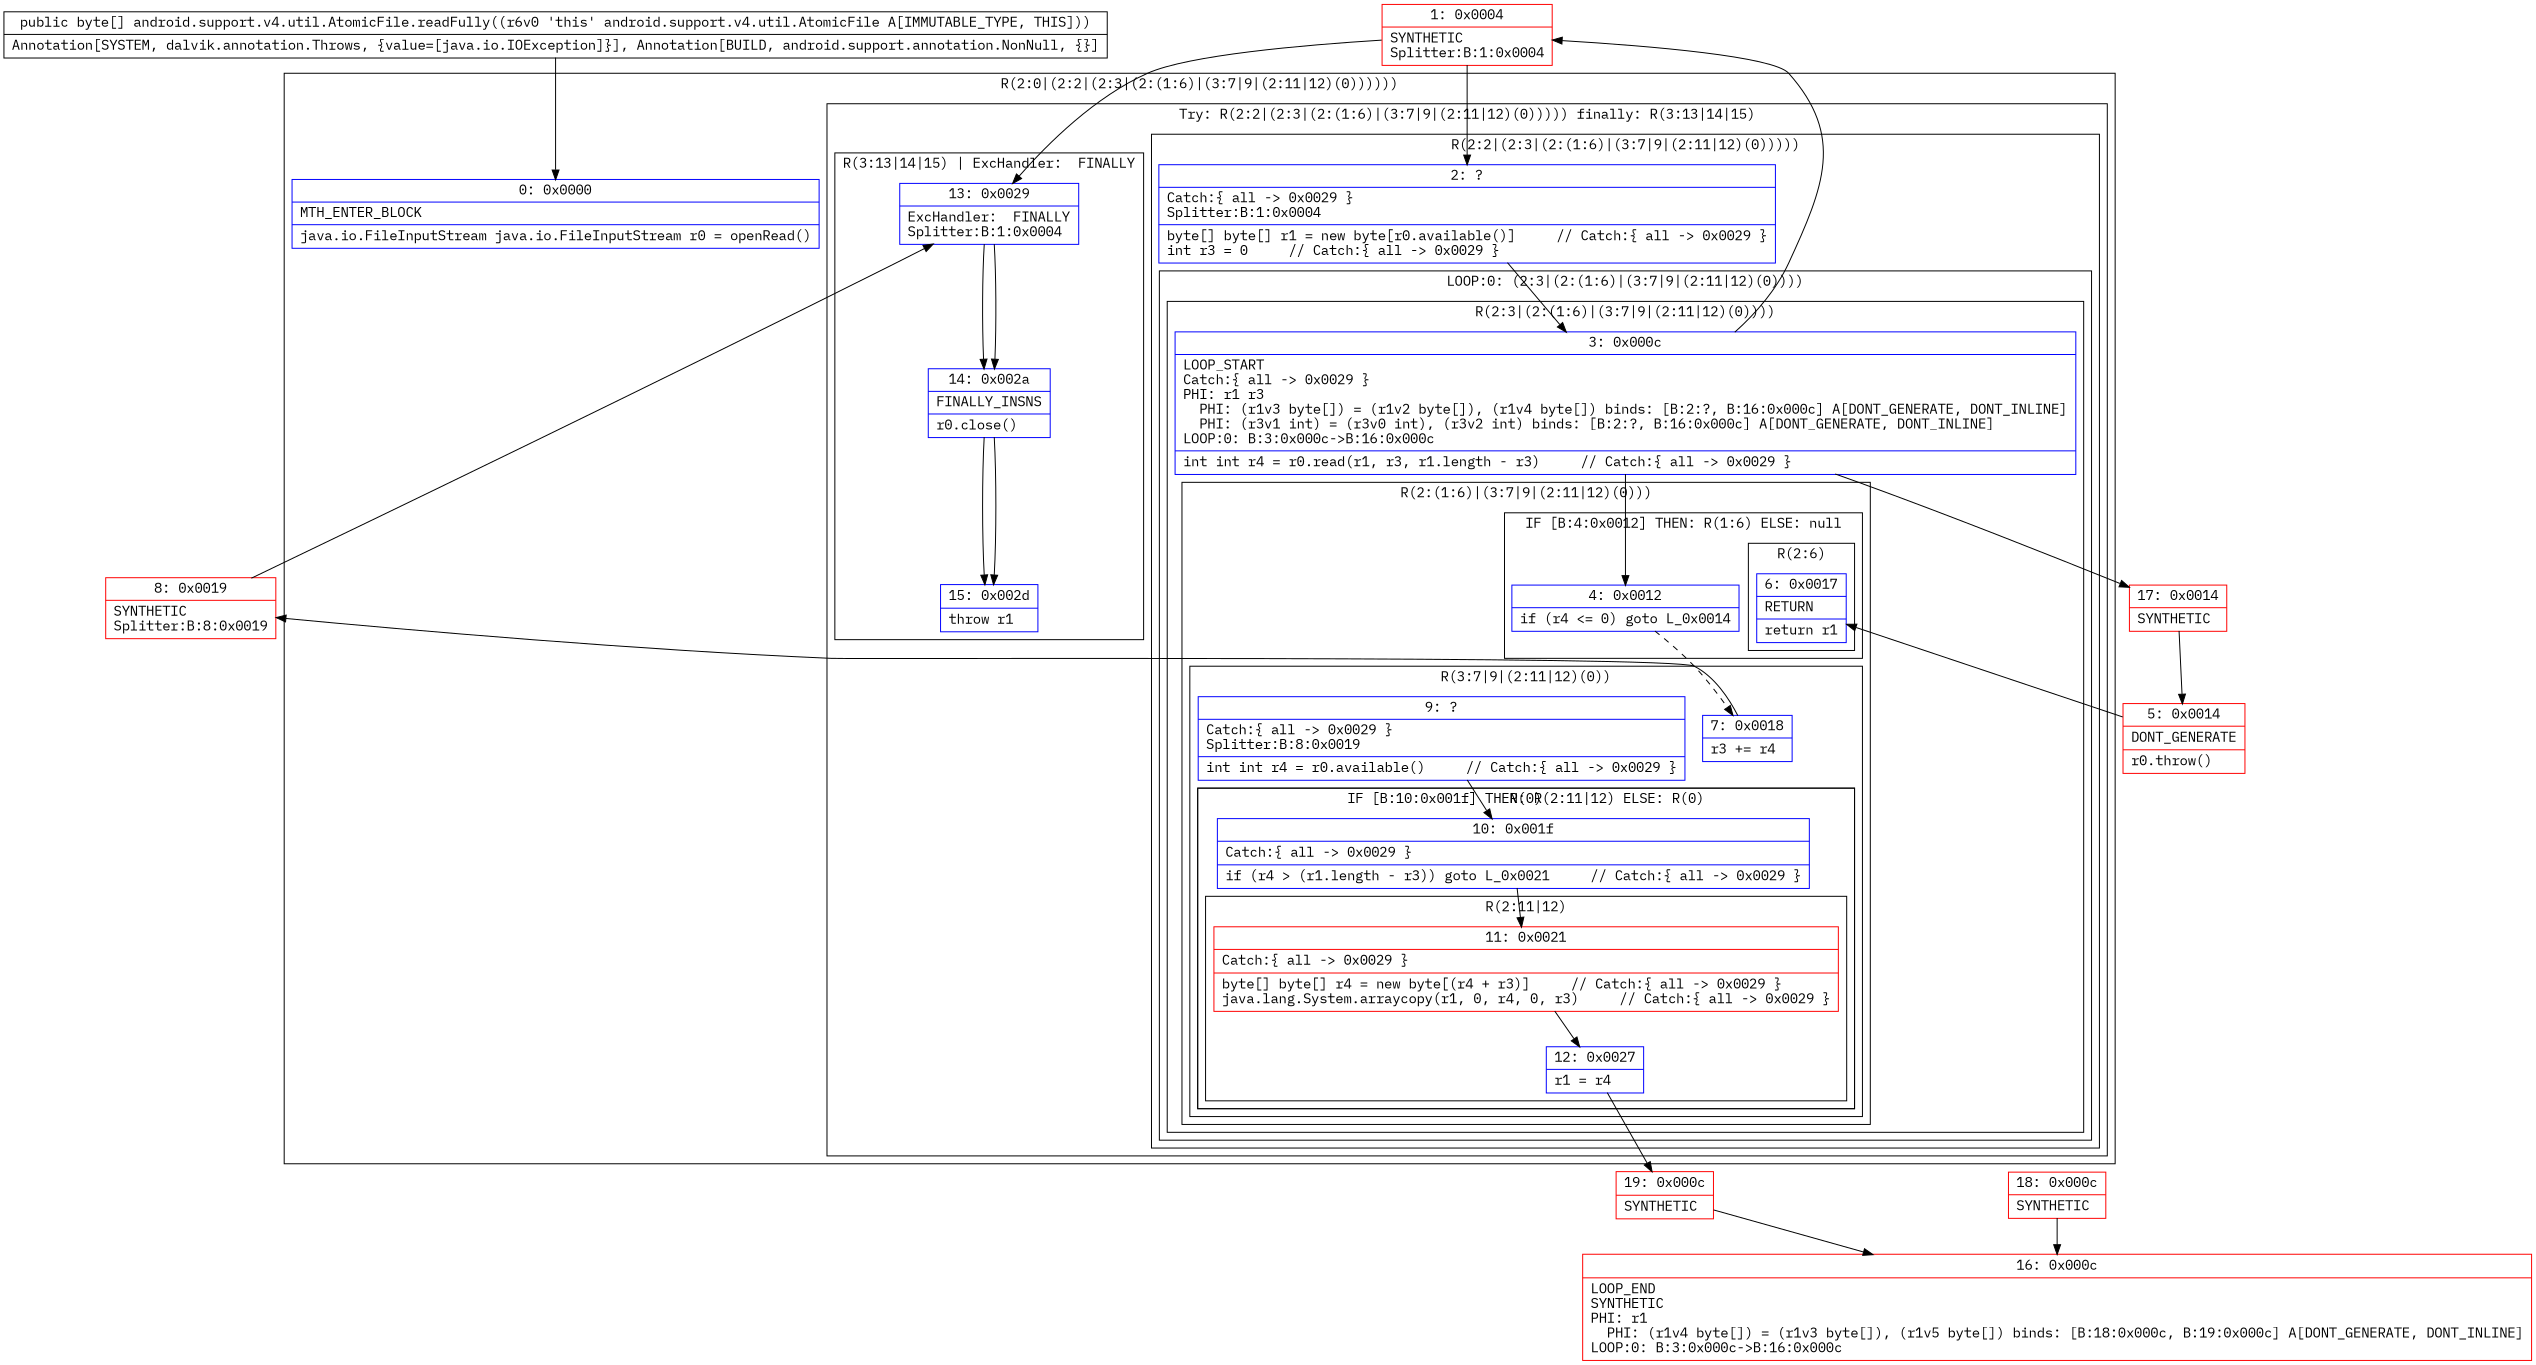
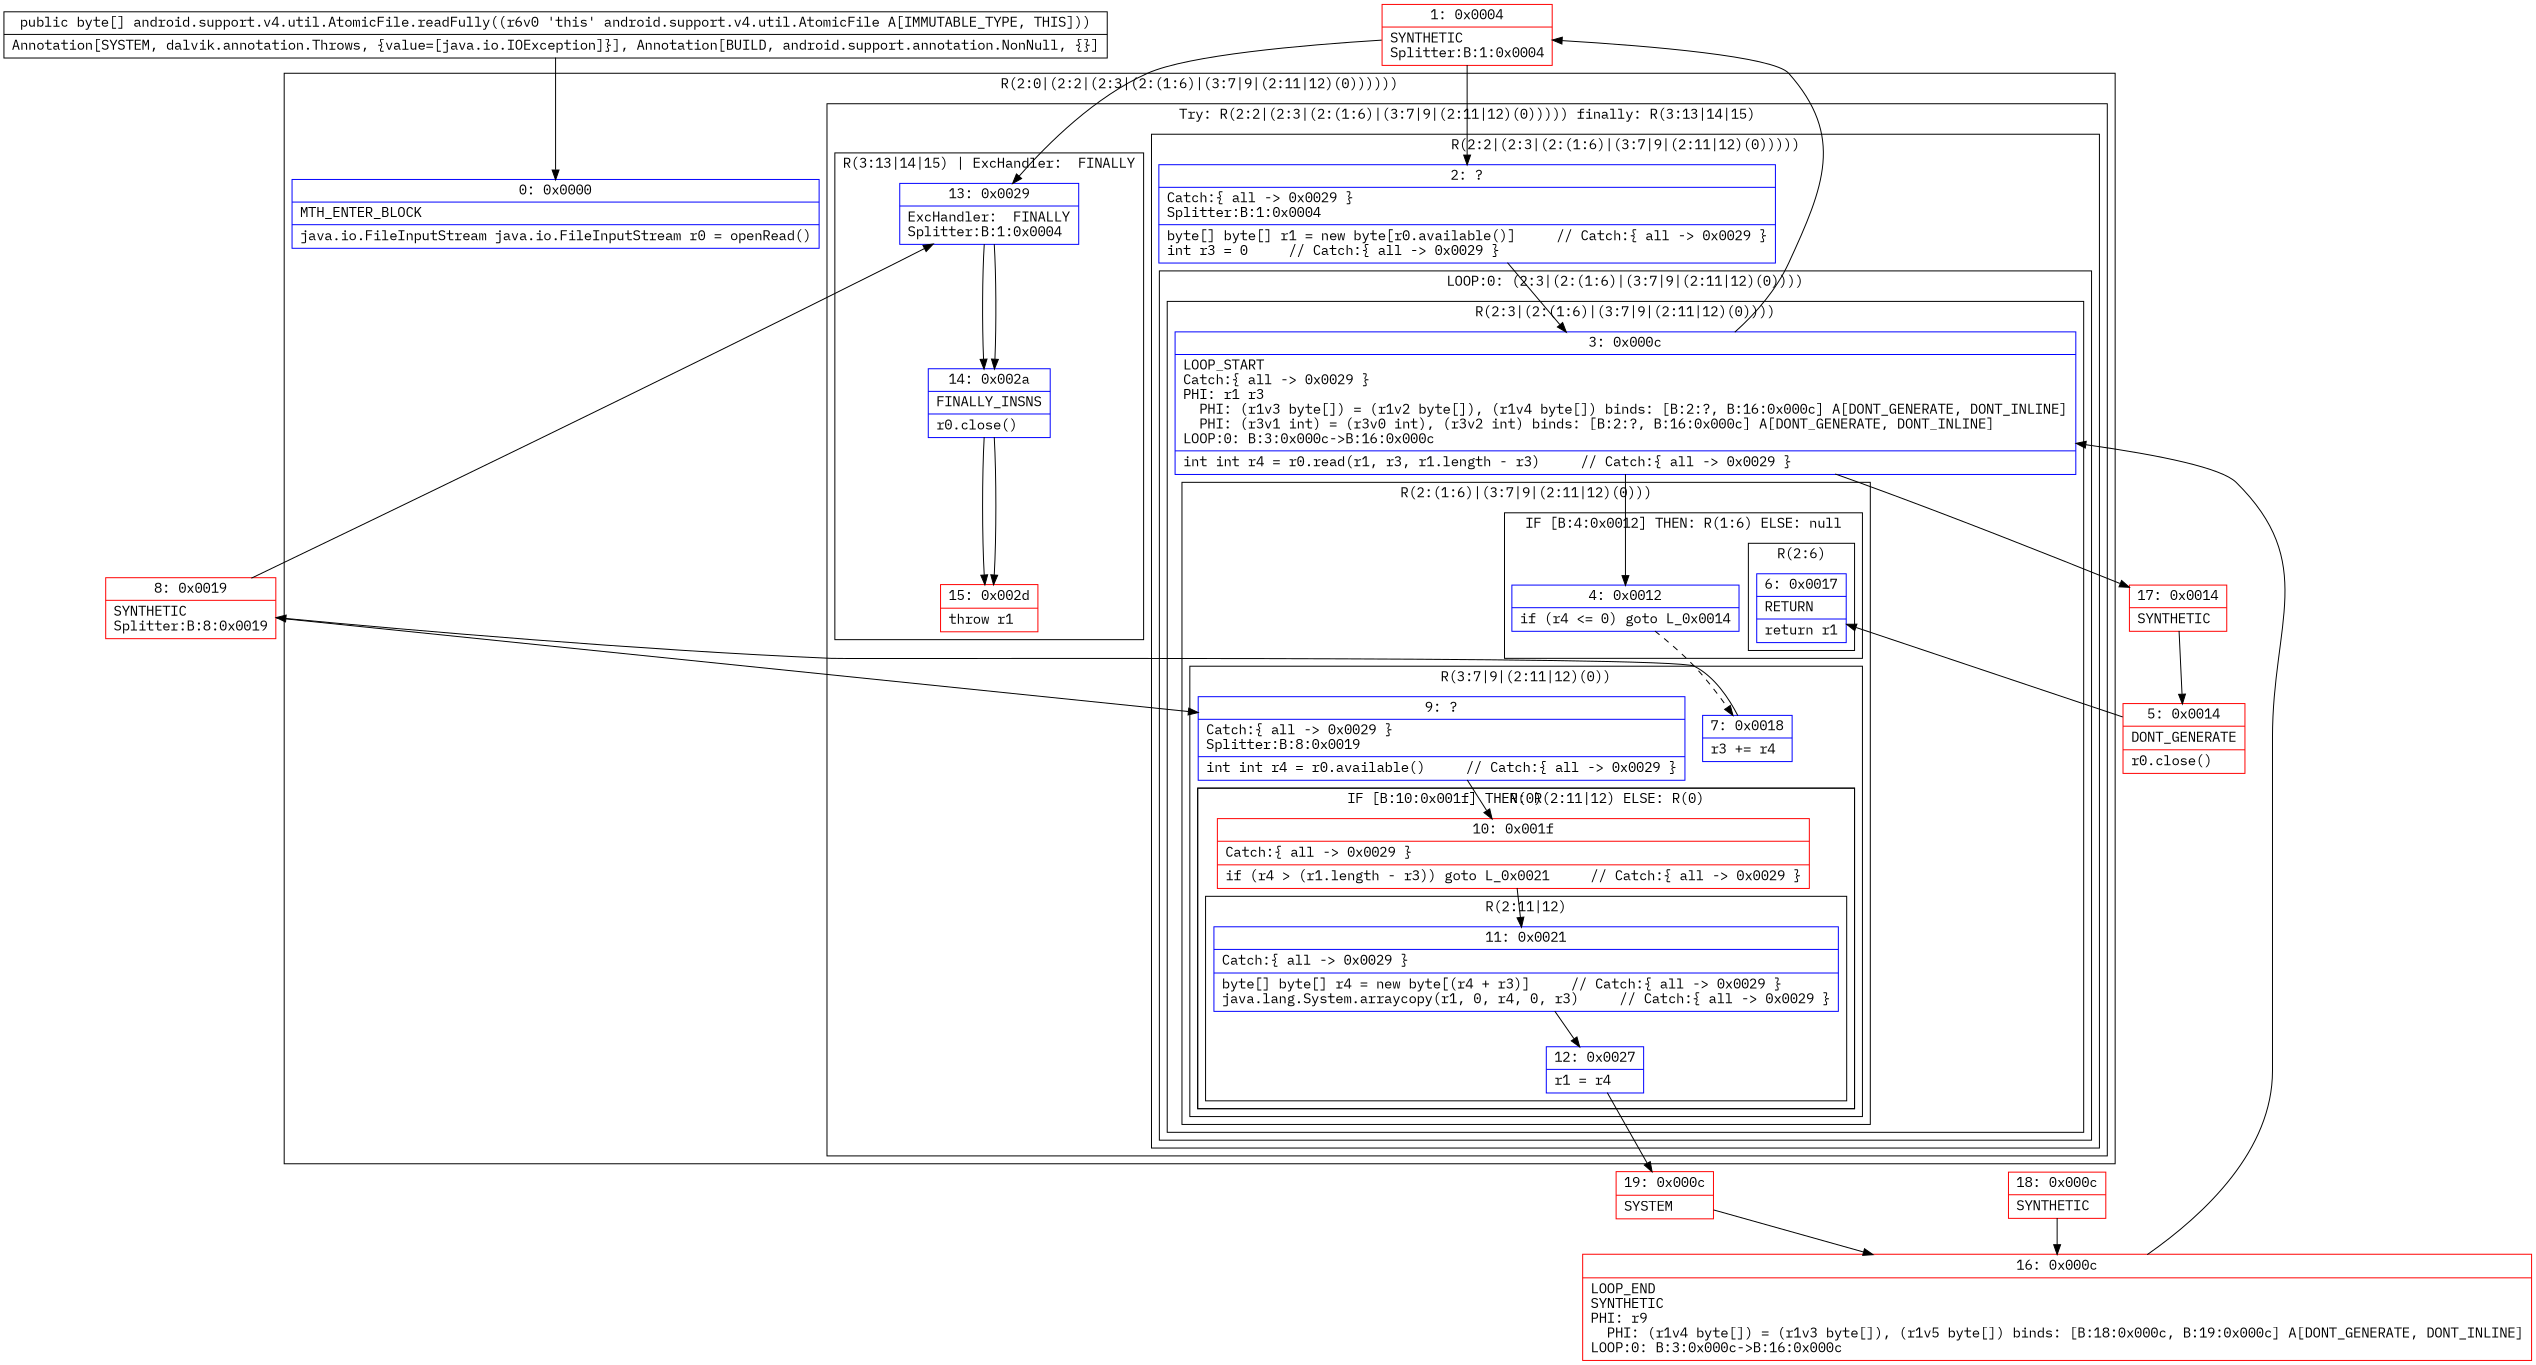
(989, 608) -> (989, 608)
none -> (732, 665)
(2172, 761) -> (2172, 761)
none -> (2272, 807)
(1513, 854) -> (1513, 854)
(1526, 969) -> (1526, 969)
(1661, 1207) -> (1649, 1207)
(1623, 1319) -> (1623, 1319)
